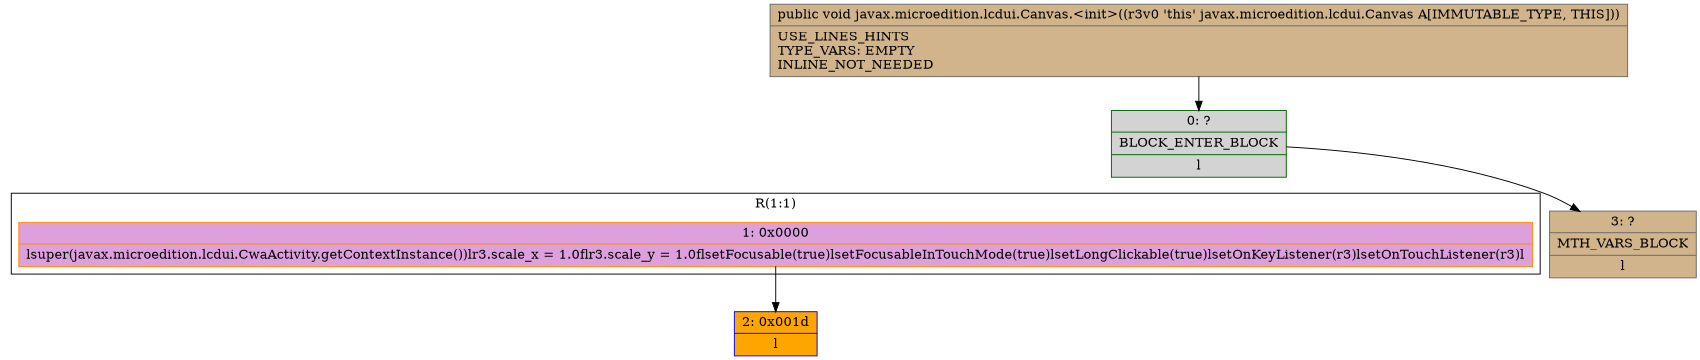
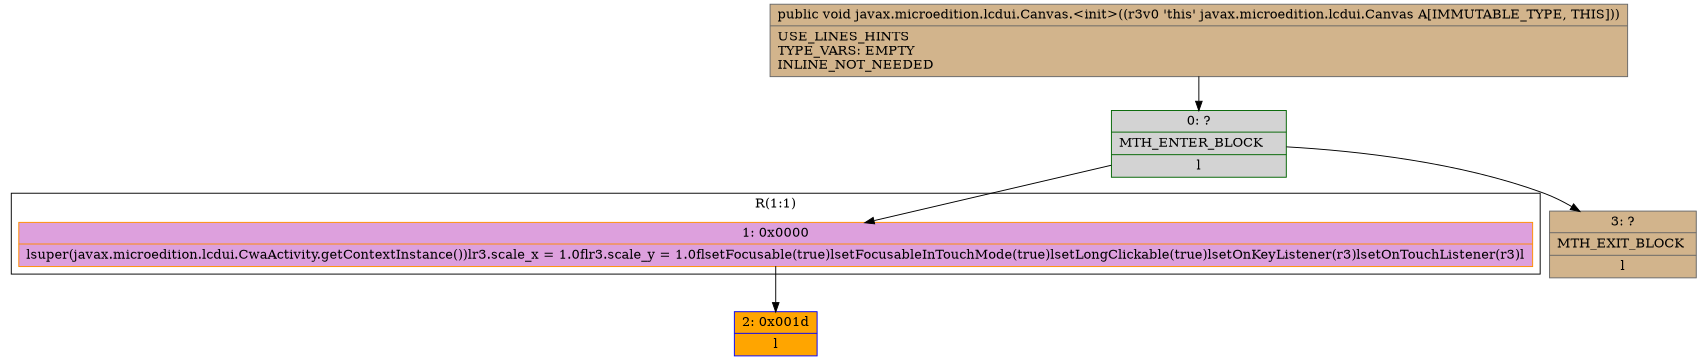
(1199, 143) -> (1191, 143)
none -> (1016, 187)
(1623, 244) -> (1621, 244)
